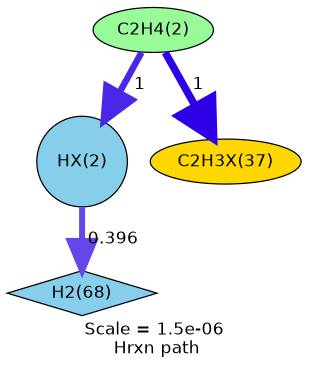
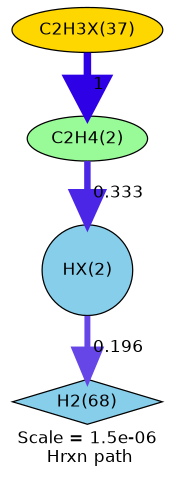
(180, 79) -> (87, 65)
(137, 84) -> (116, 193)
(111, 239) -> (116, 347)
